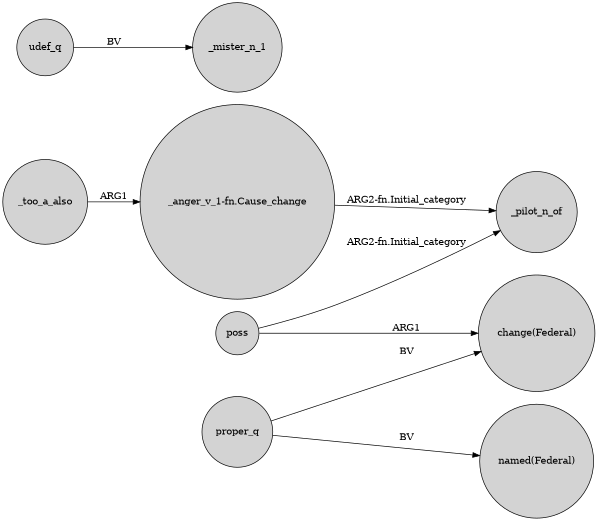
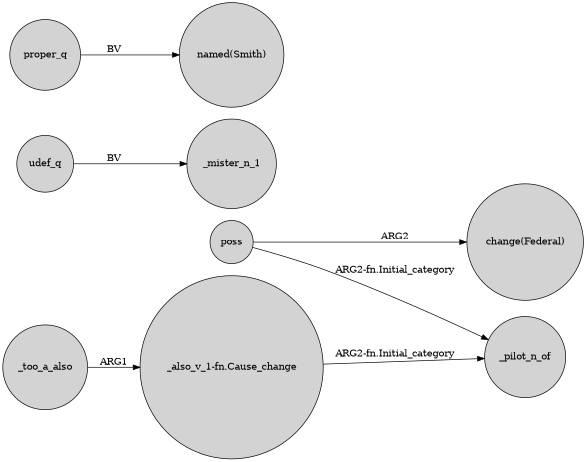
(237, 202) -> (232, 367)
(406, 328) -> (395, 237)
(373, 387) -> none
(537, 461) -> (232, 55)
